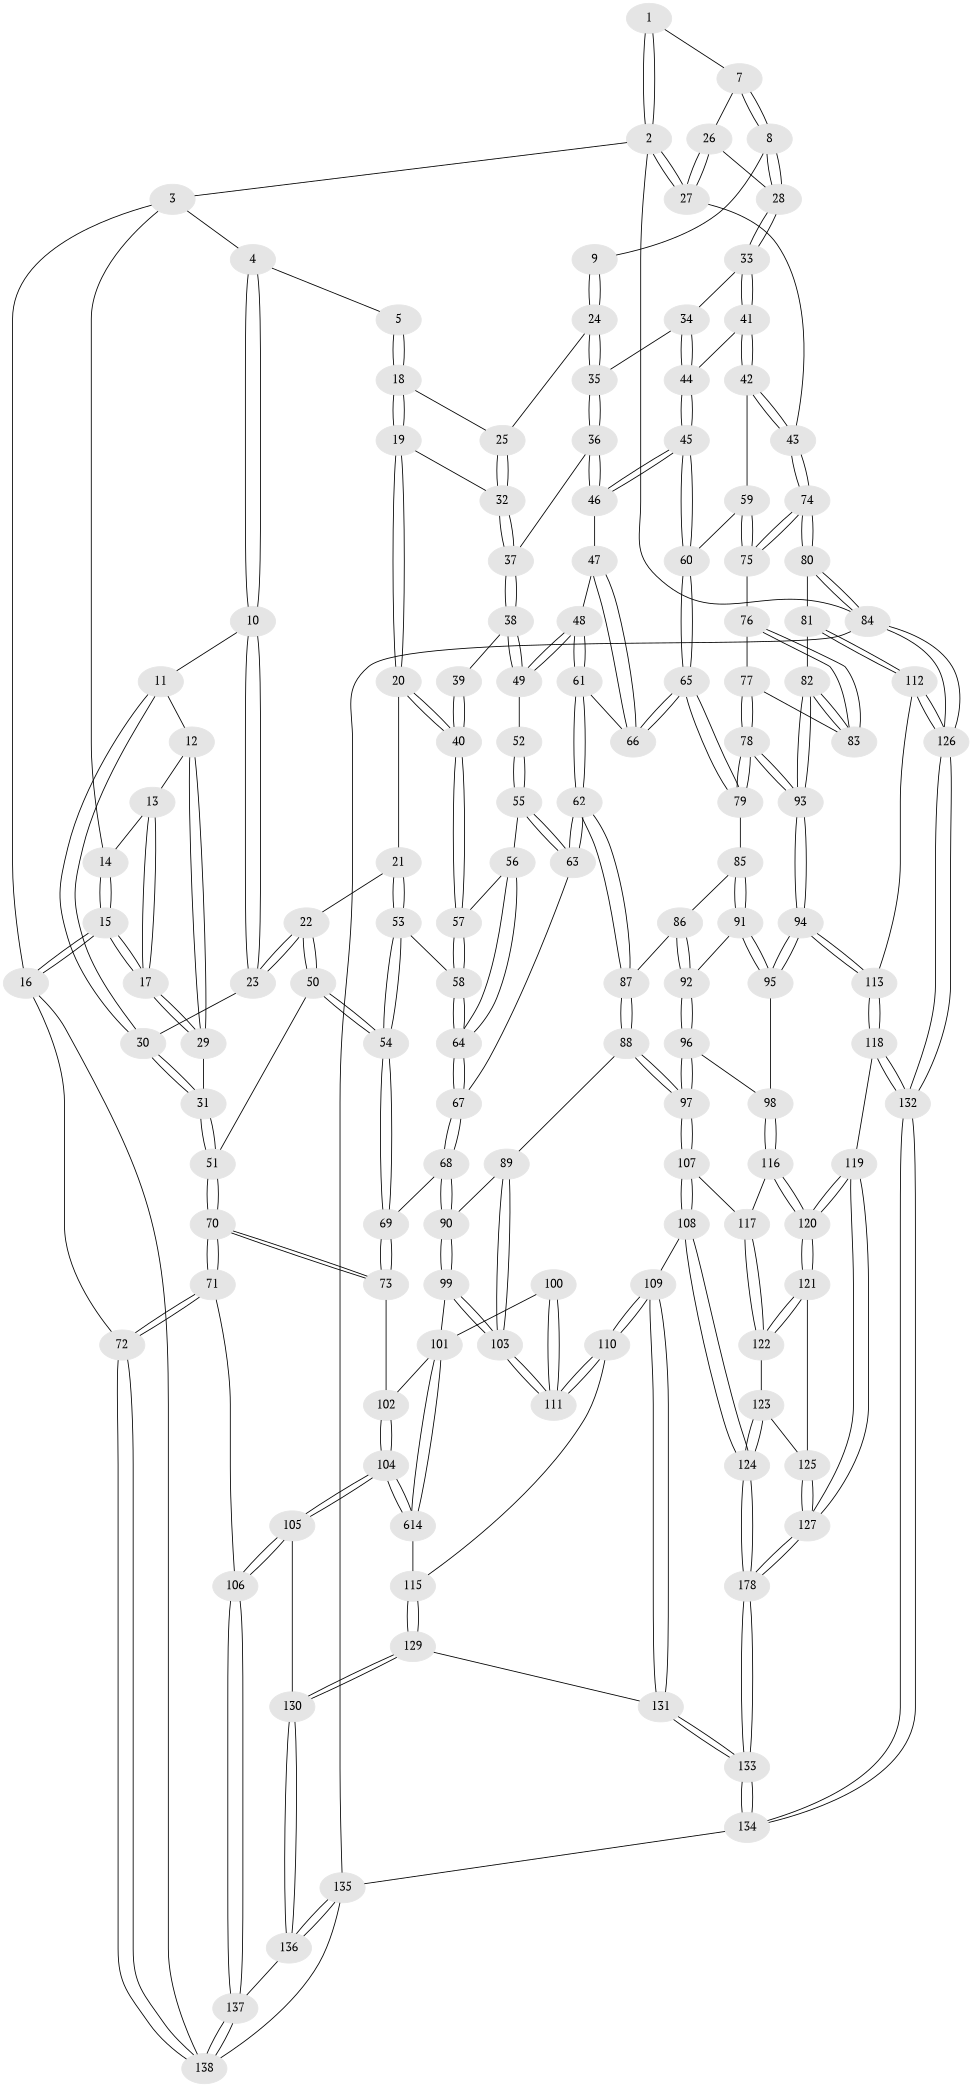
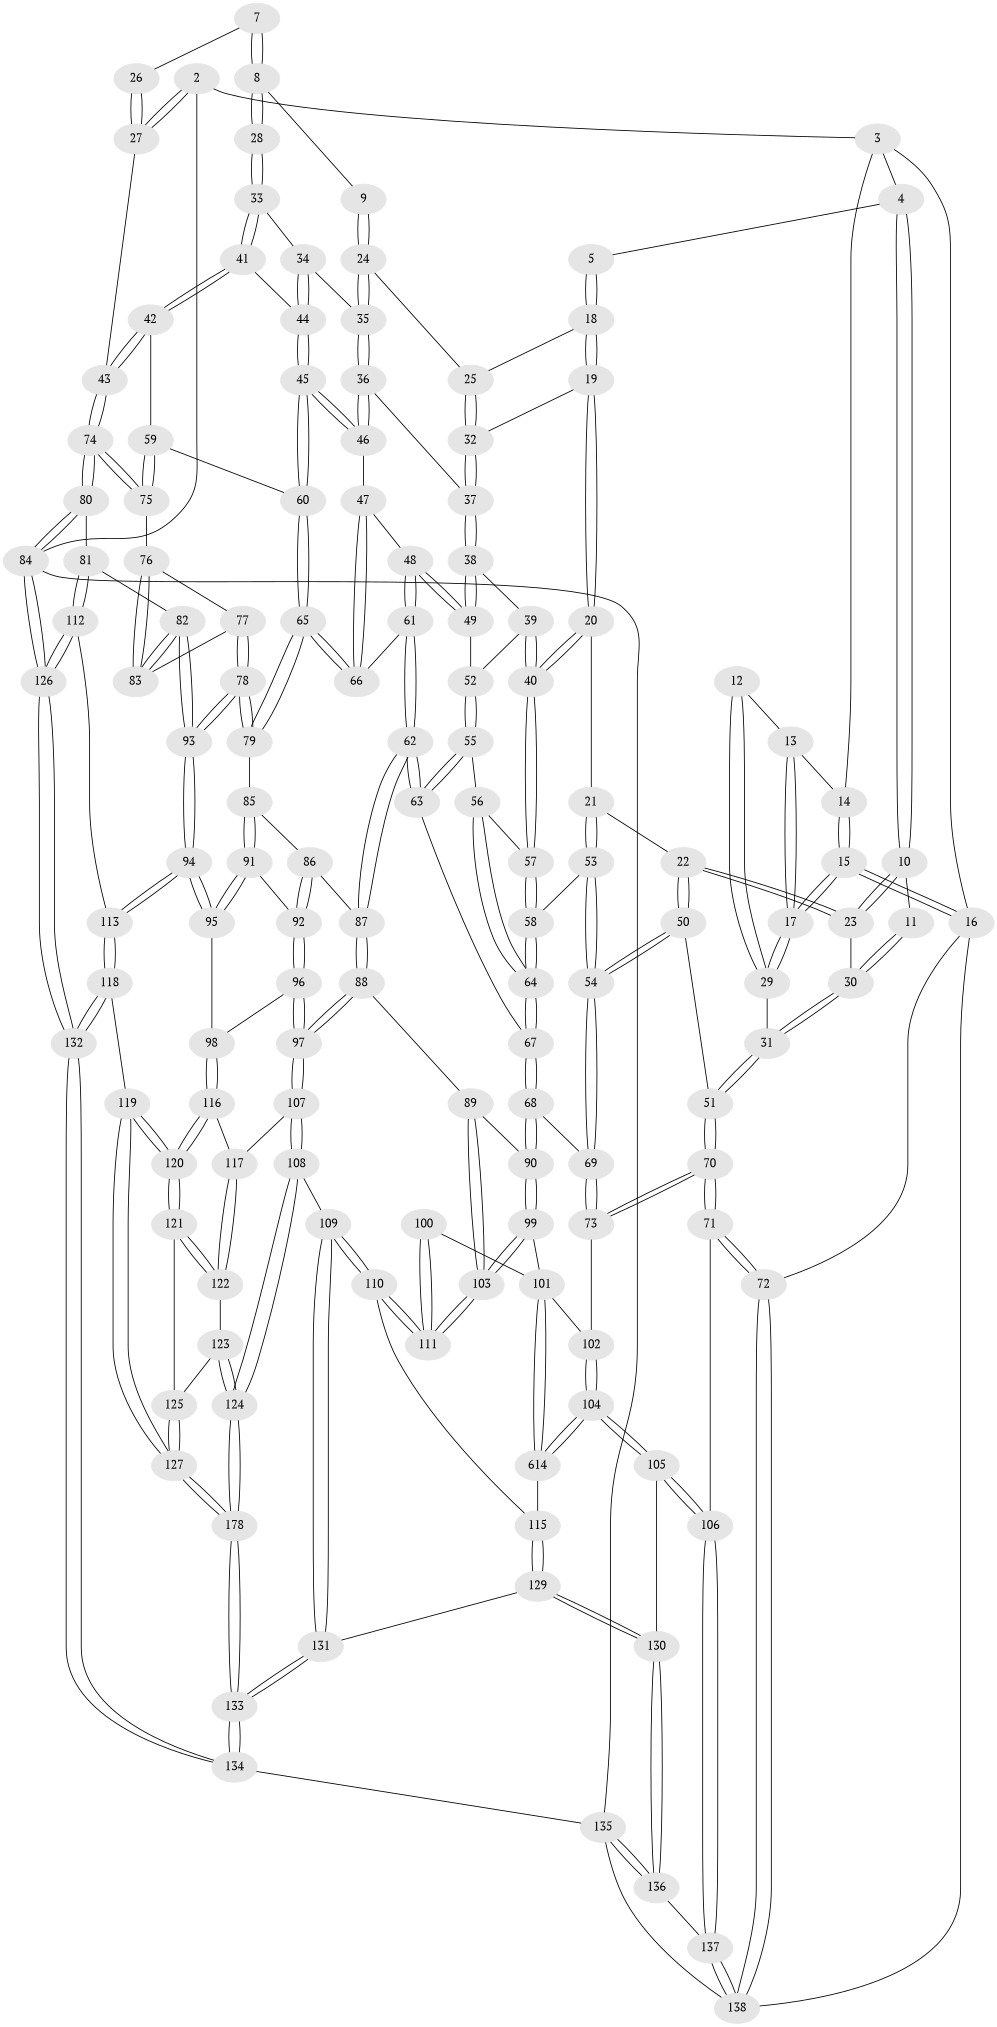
(649, 18) -> none
(744, 169) -> none
none -> (501, 651)
(176, 712) -> none
